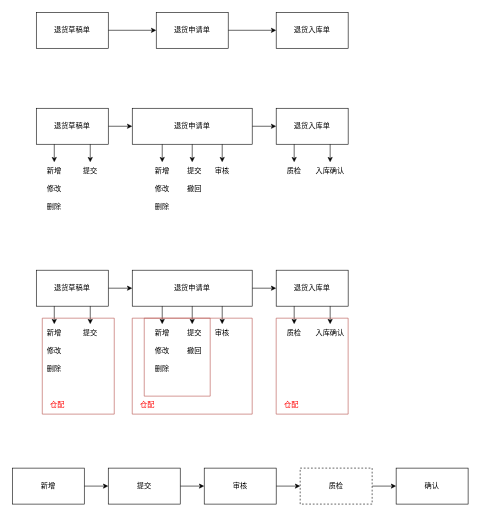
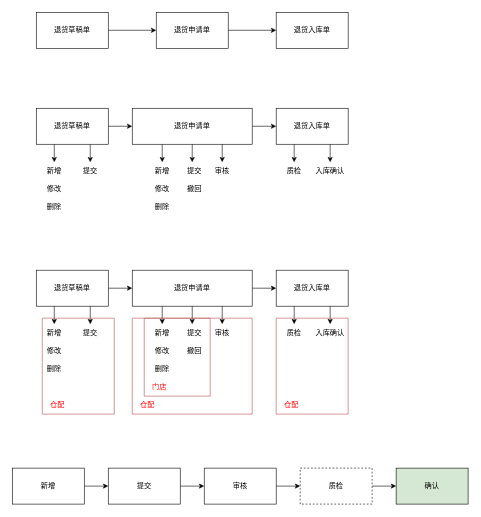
none -> (159, 387)
(432, 486) -> (432, 486)
